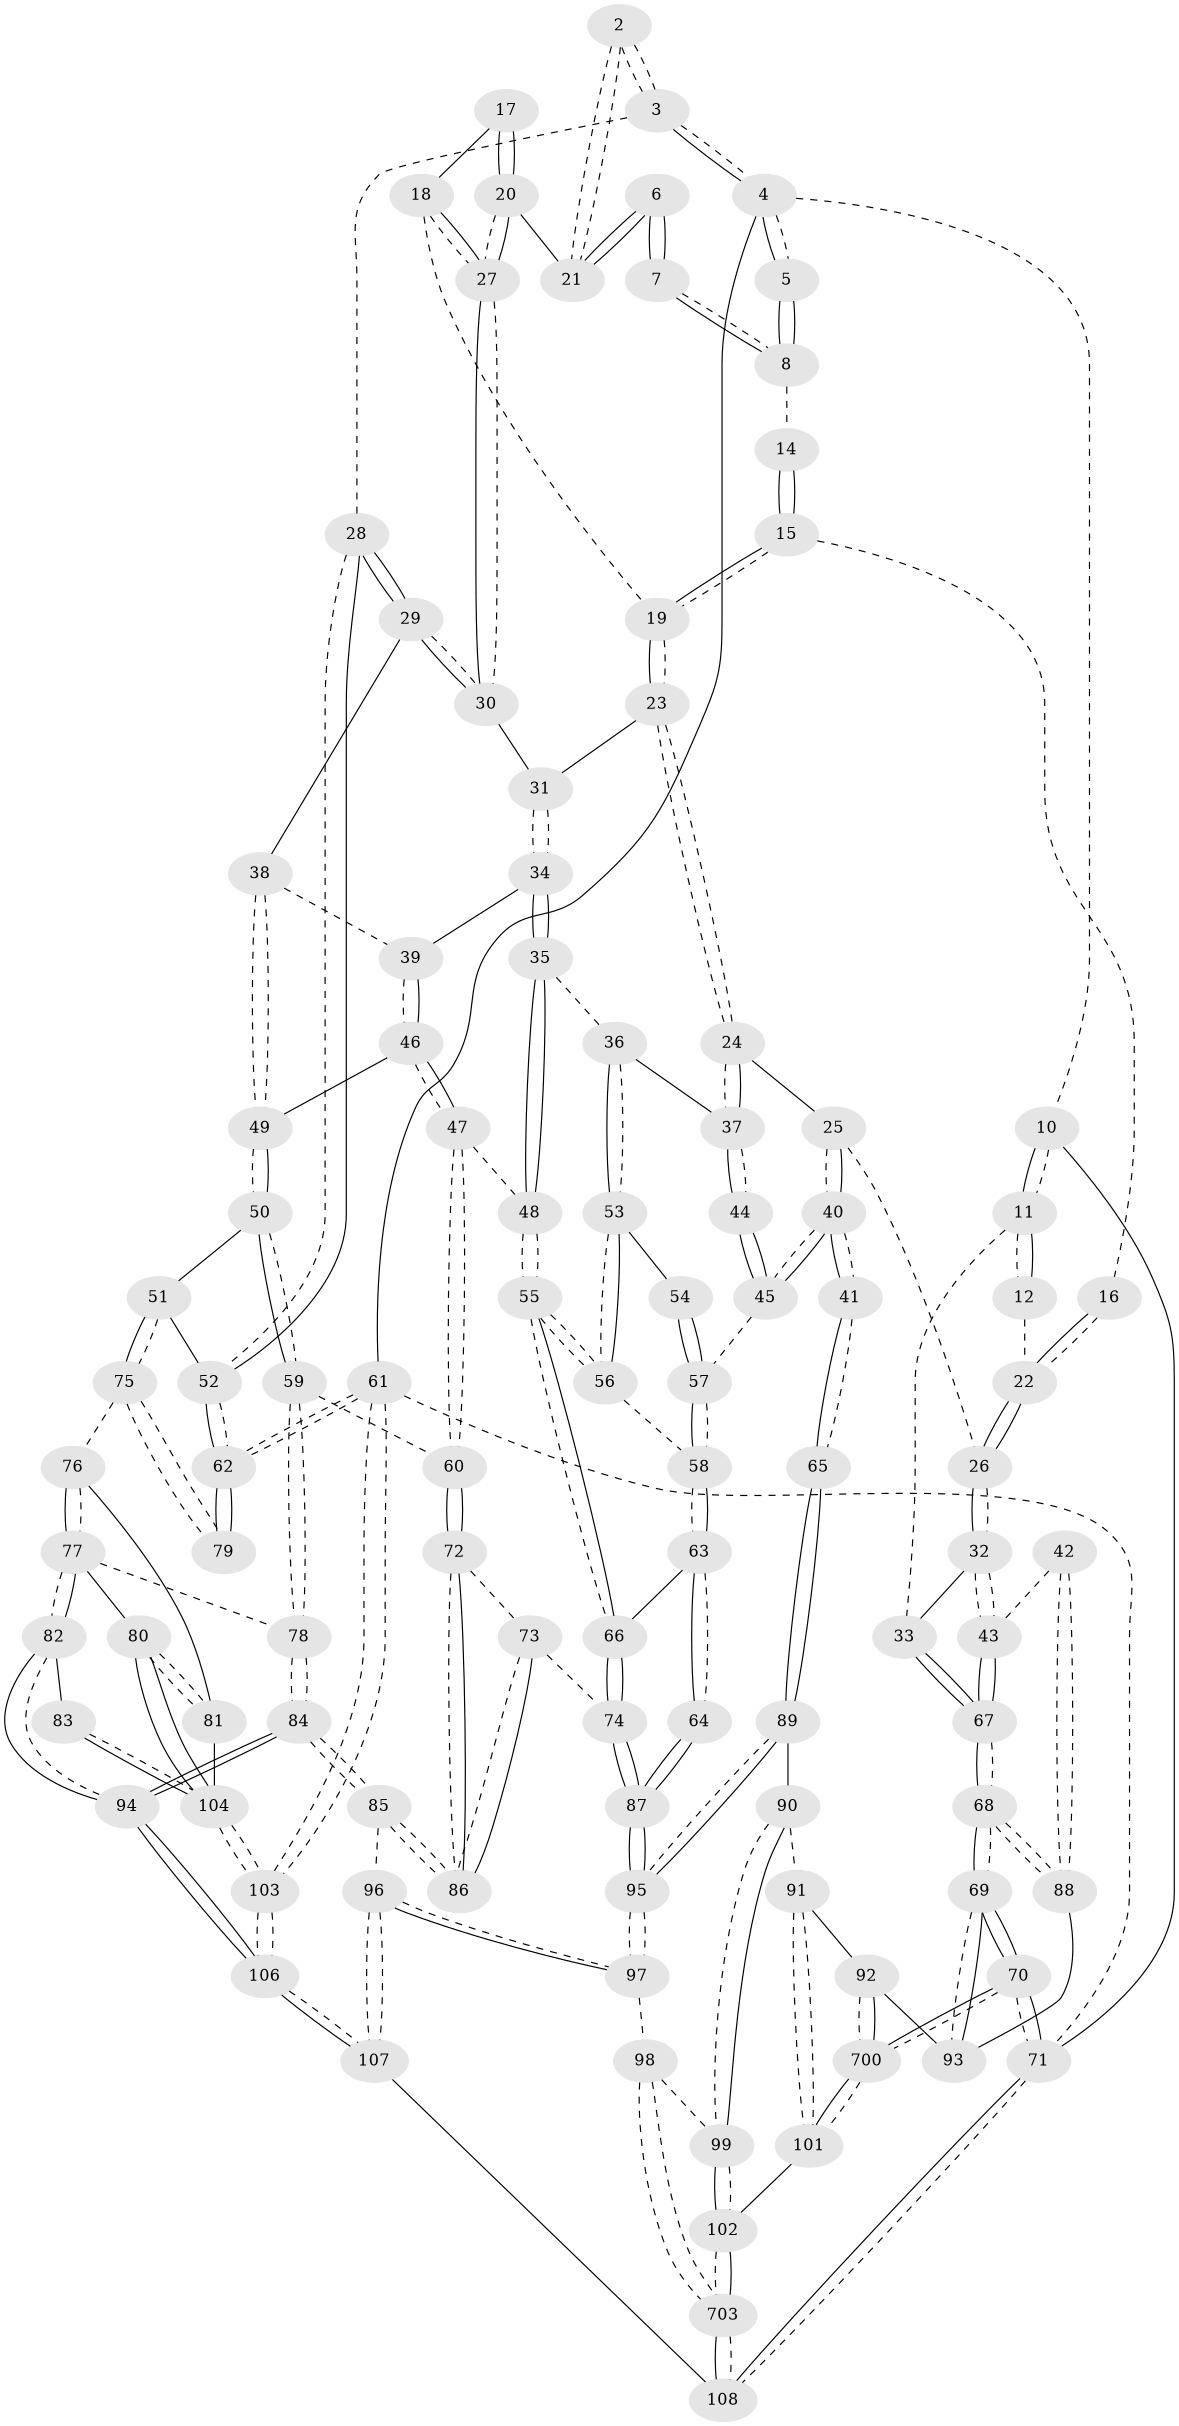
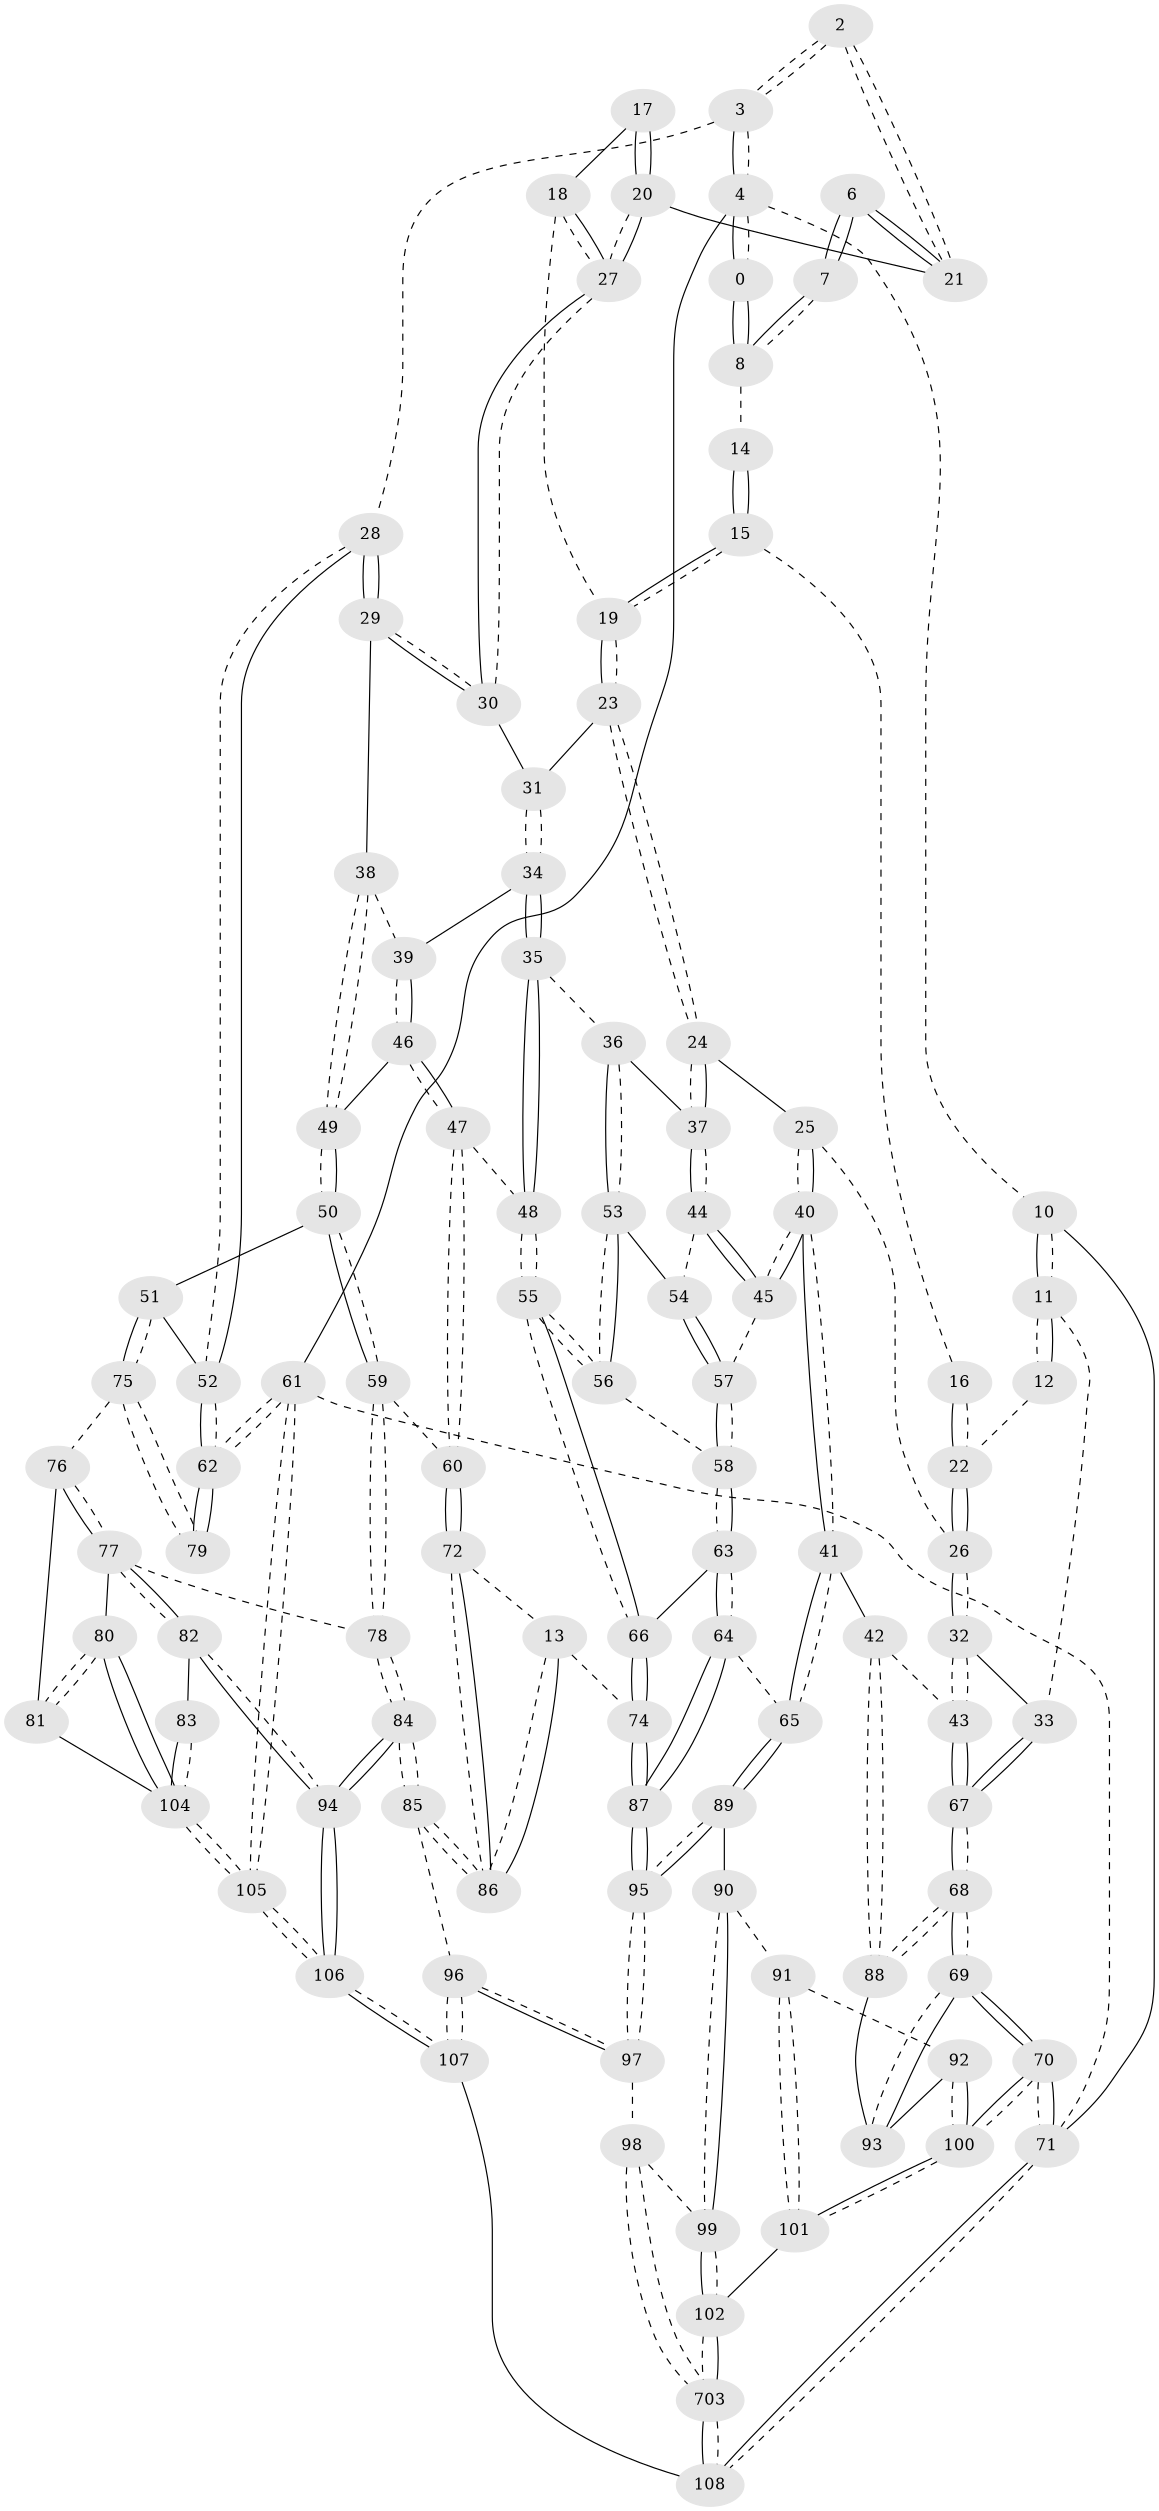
(787, 280) -> (741, 280)
none -> (689, 1255)
none -> (853, 1595)
(530, 1637) -> (555, 1637)
none -> (757, 1680)
(265, 1892) -> (252, 1892)
(832, 1934) -> (872, 2019)
(867, 2061) -> (960, 2146)
